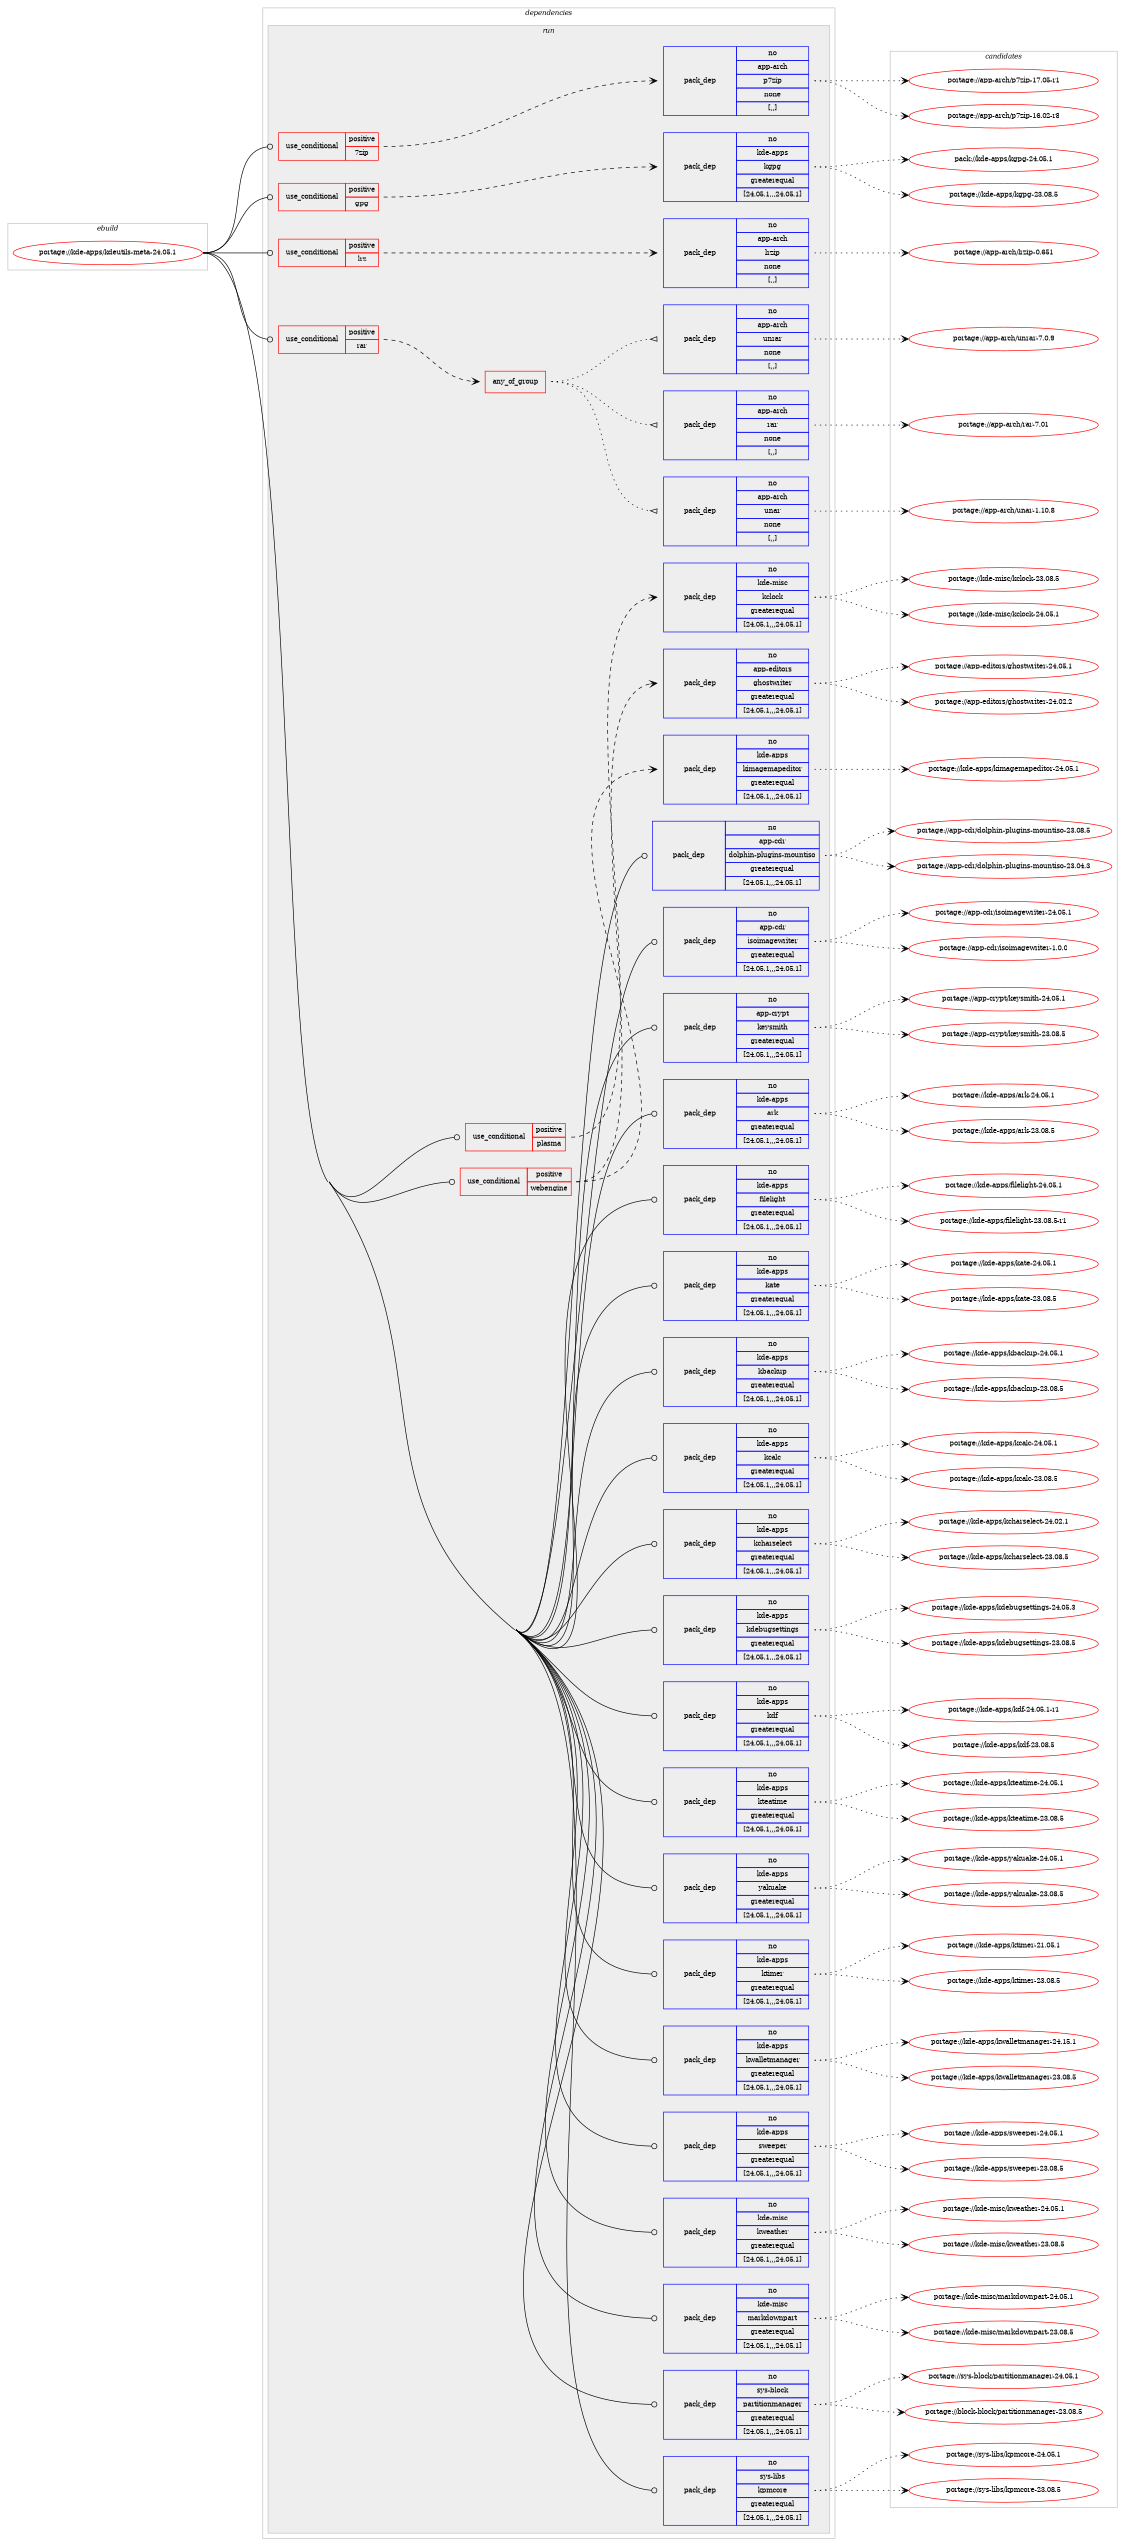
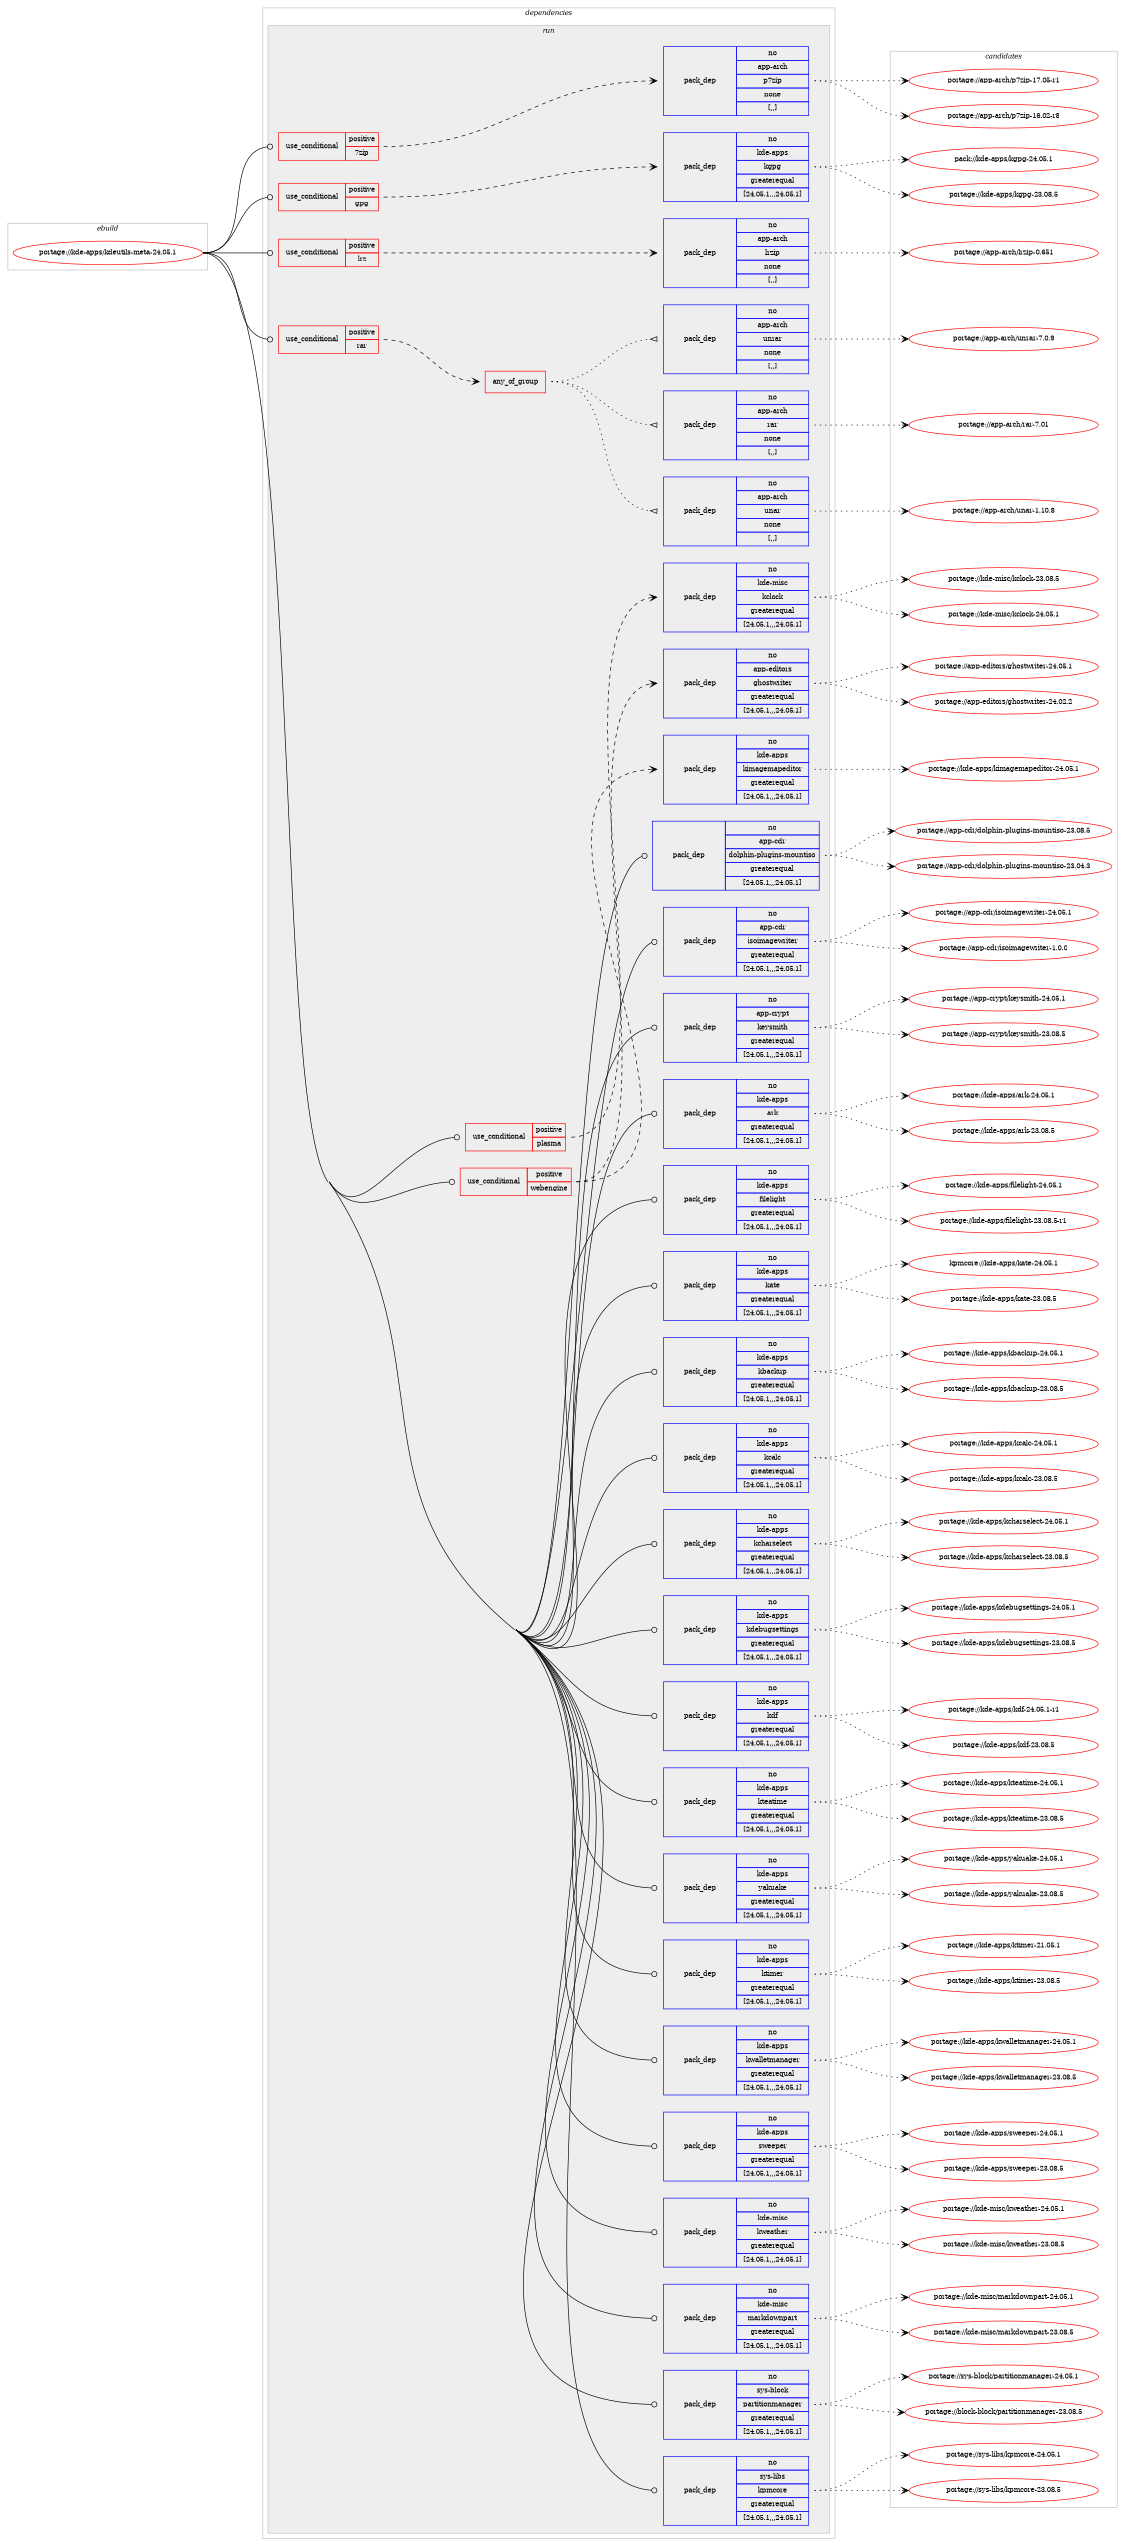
(1004, 1264) -> (1004, 1264)
(1004, 1522) -> (1004, 1522)
(1004, 1608) -> (1004, 1608)
(1004, 2042) -> (1004, 2042)
